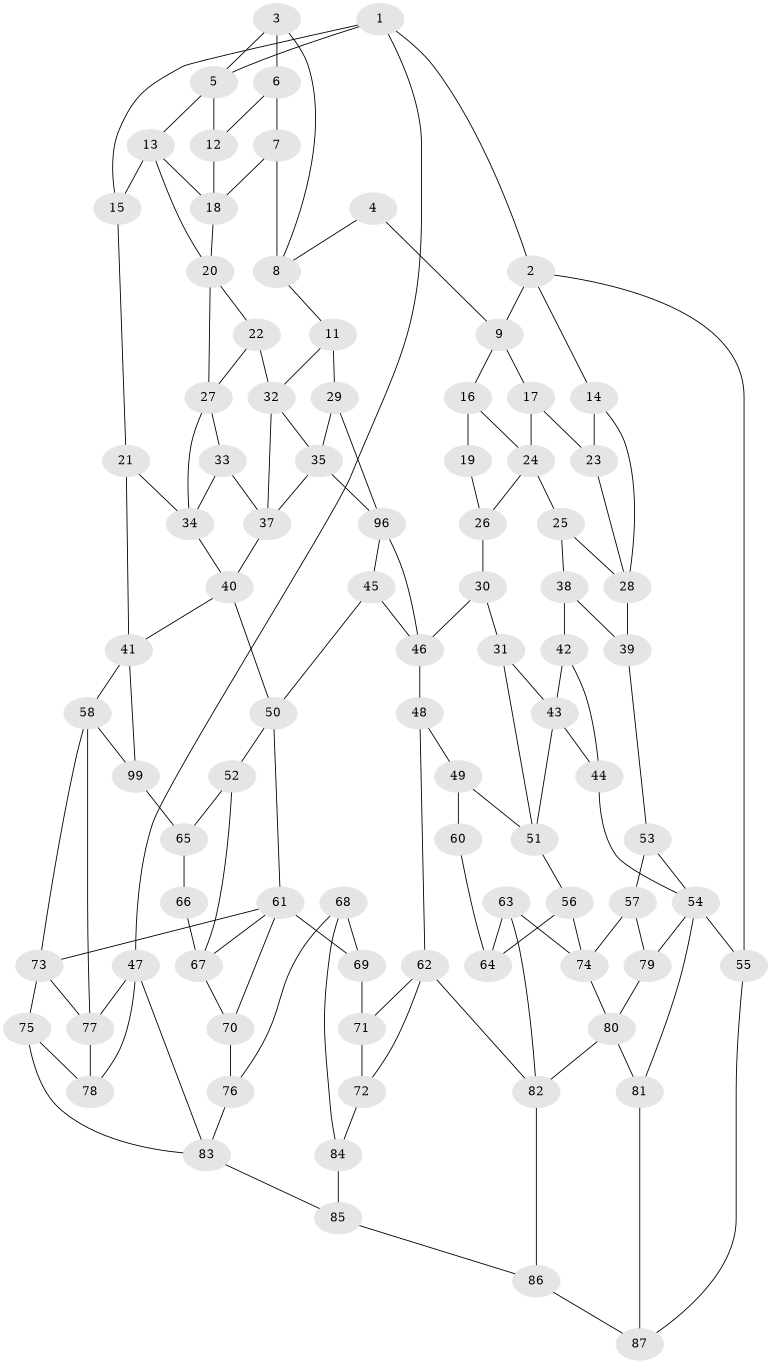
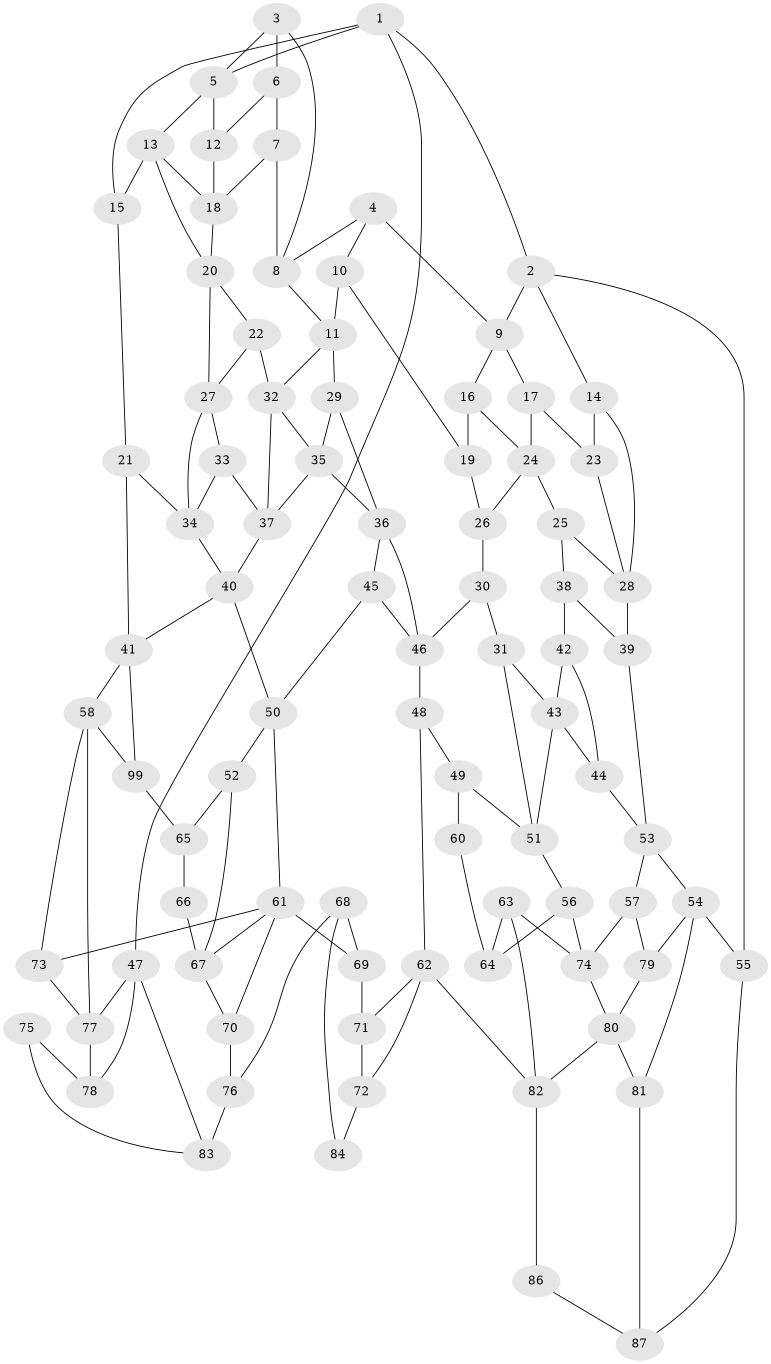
none -> (340, 272)
(382, 524) -> (382, 524)
(618, 857) -> (624, 808)
(33, 997) -> none
(338, 1218) -> none
